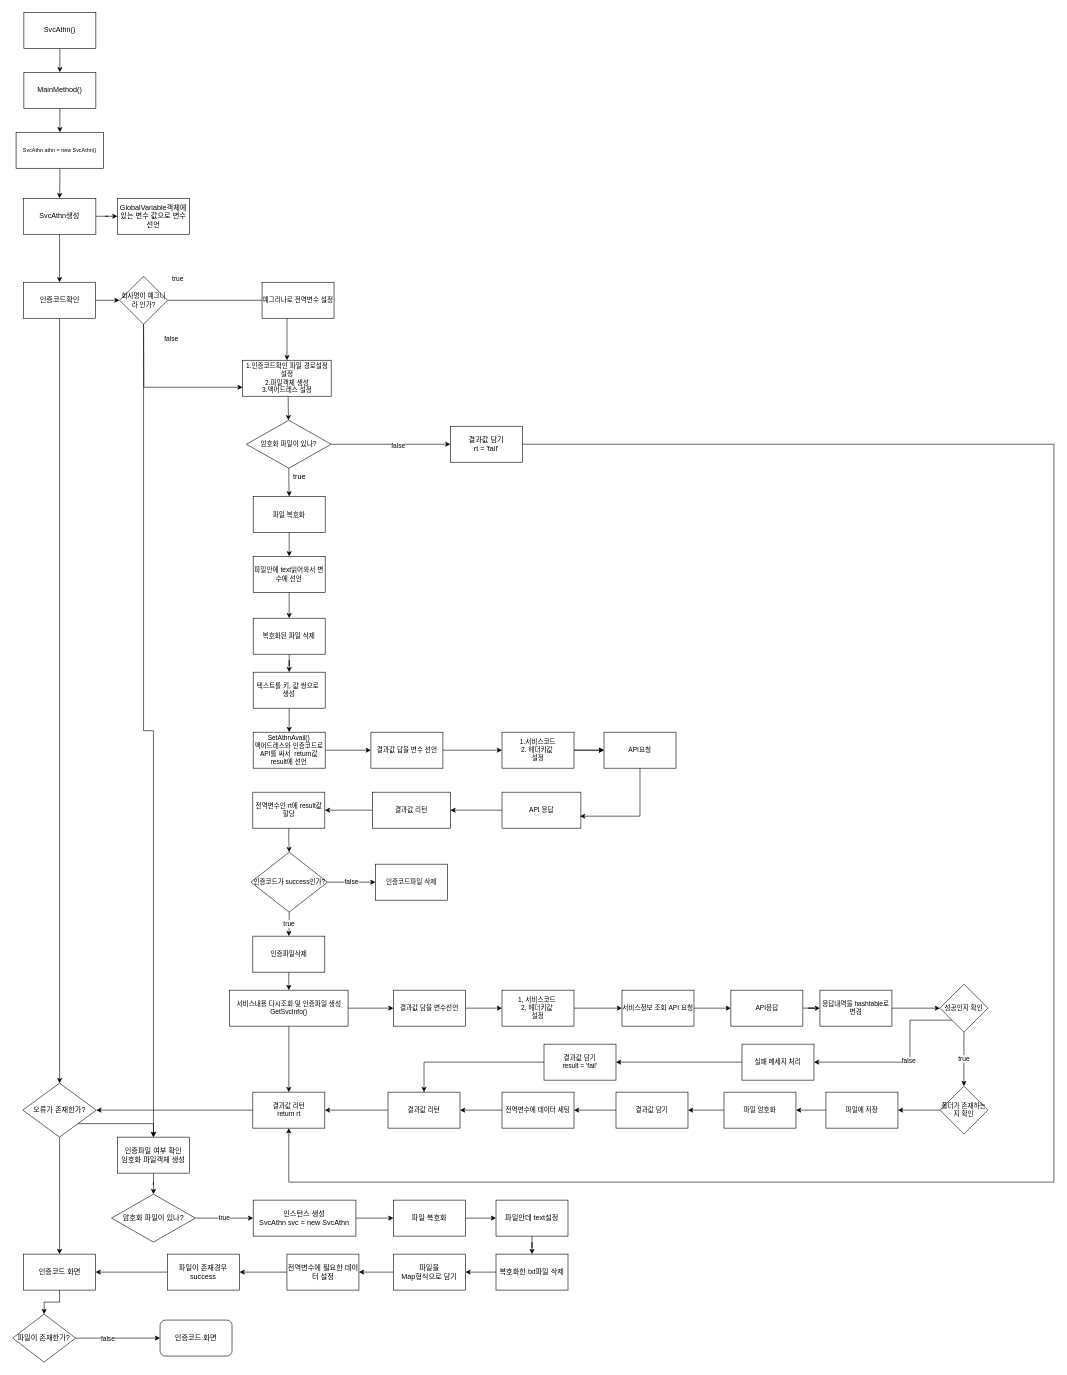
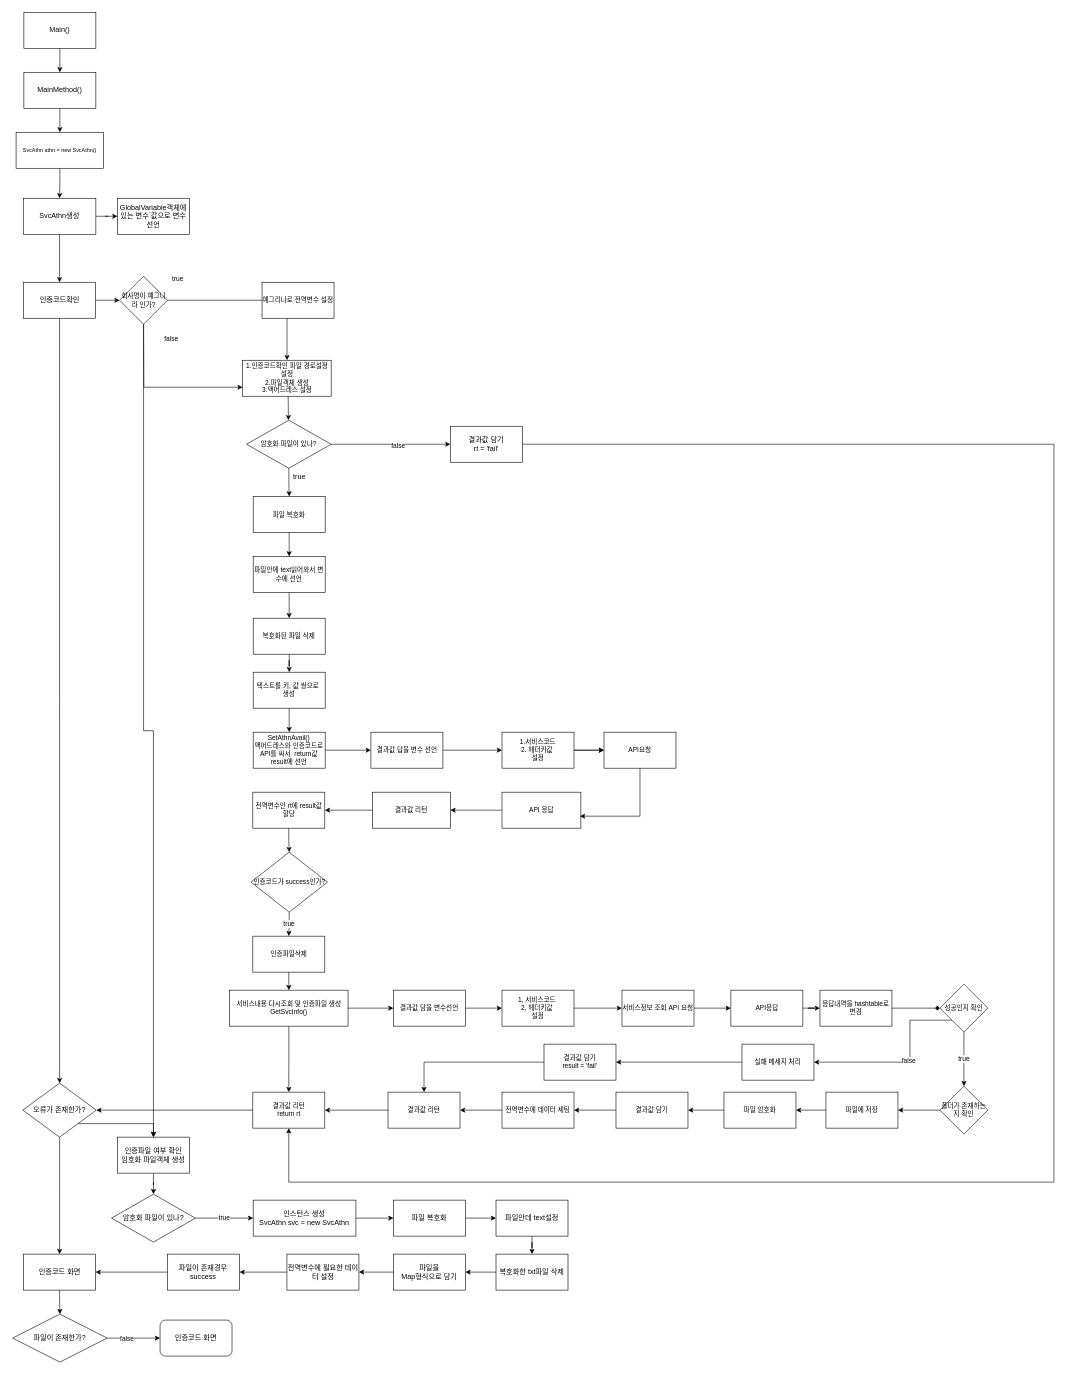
(60, 30) -> (60, 30)
(351, 882) -> none
(411, 882) -> none
(934, 1008) -> (934, 1008)
(44, 1338) -> (60, 1338)
